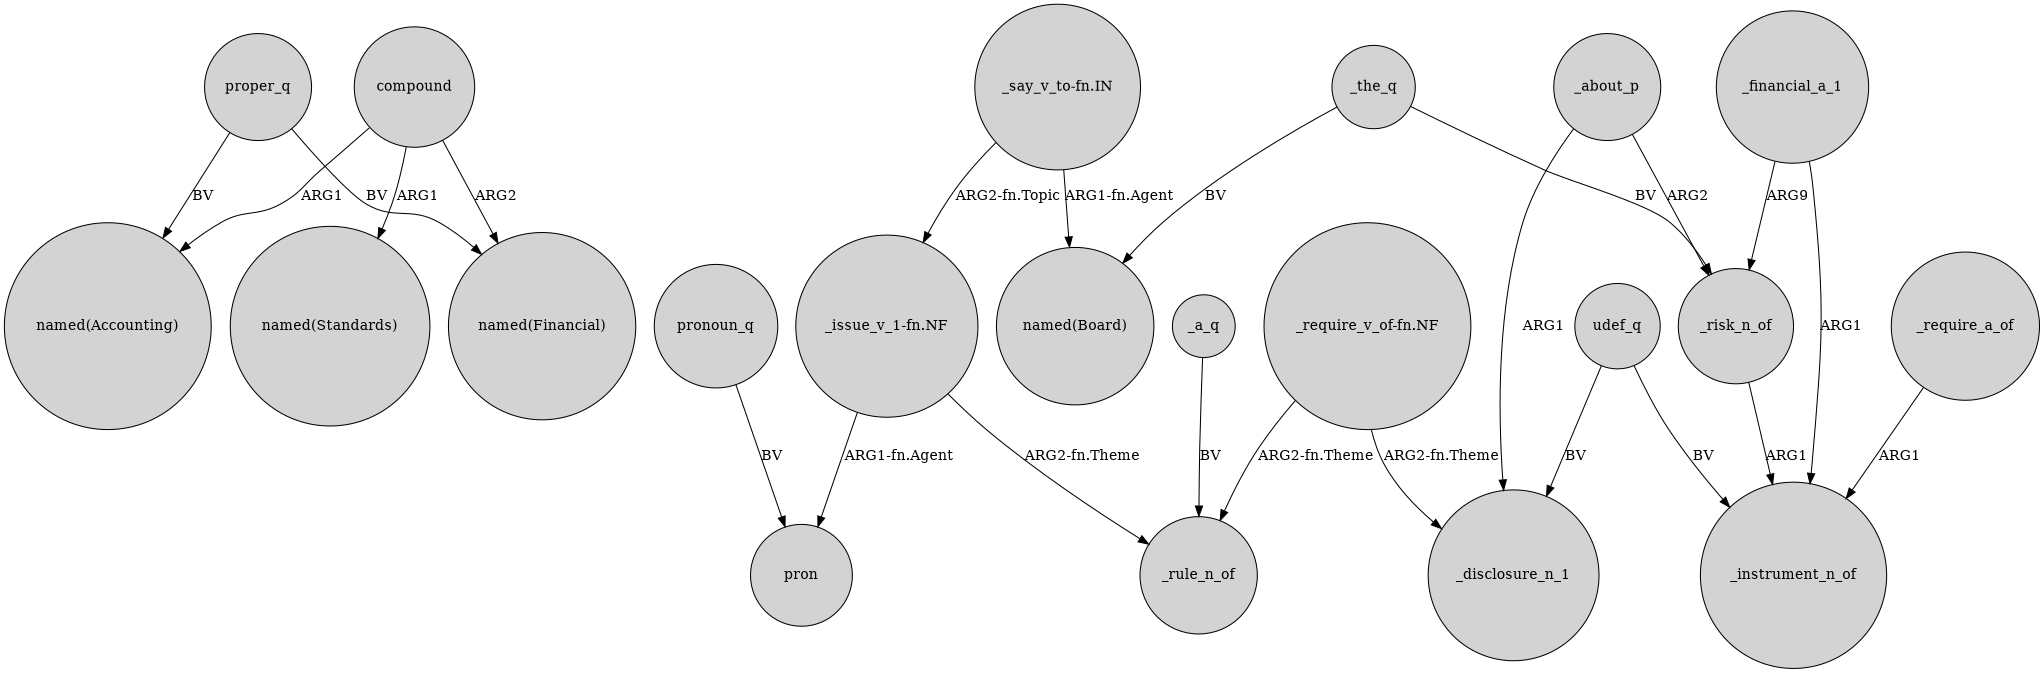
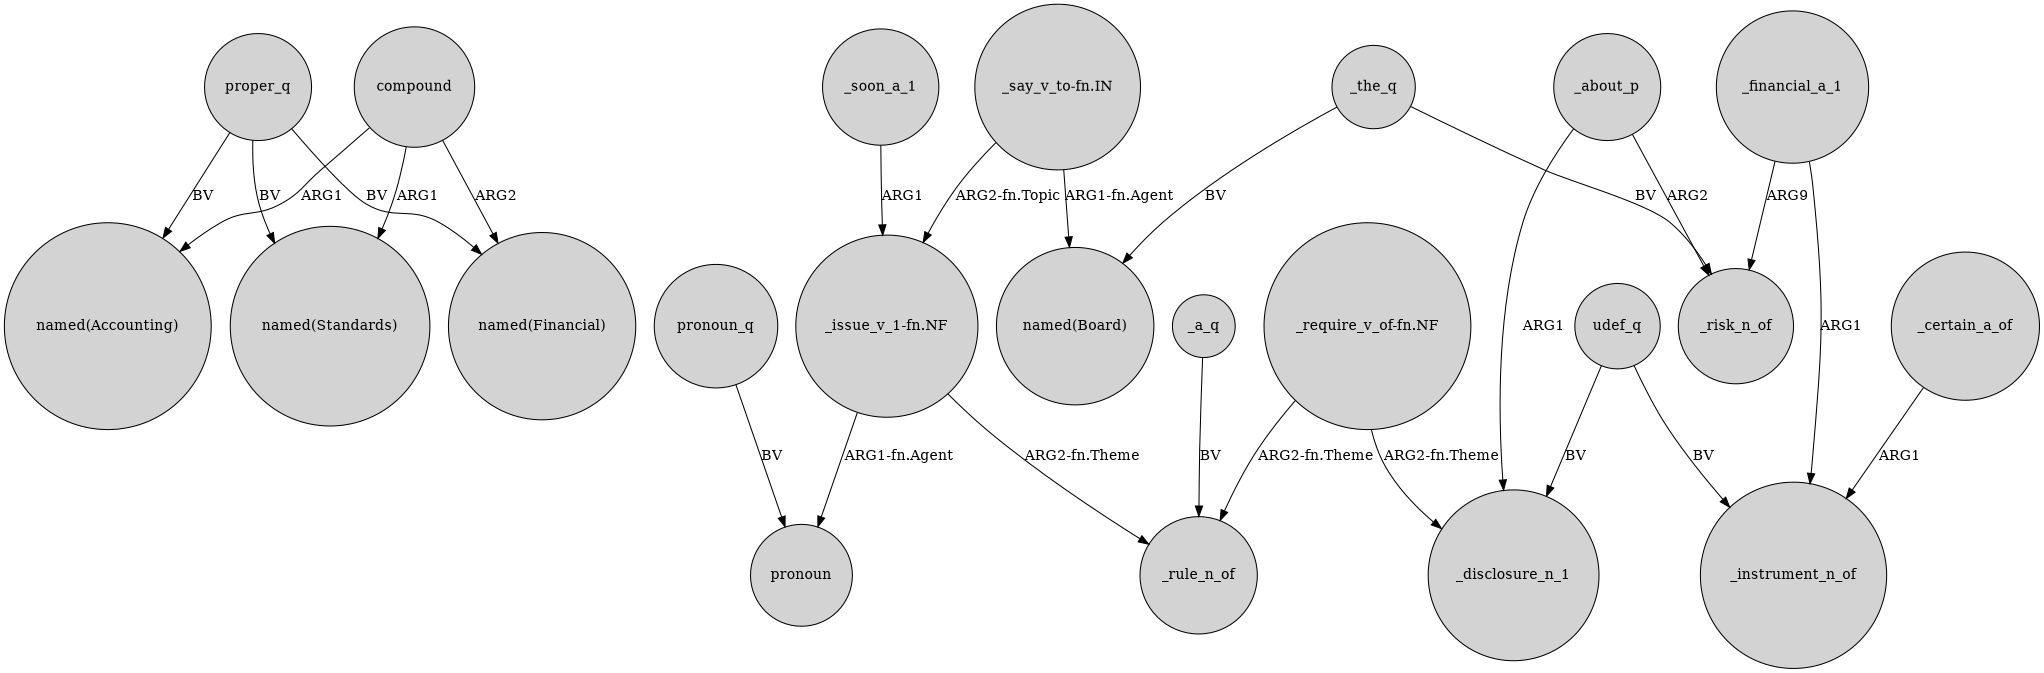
none -> (881, 87)
none -> (256, 188)
(1965, 326) -> (1965, 326)
(1760, 428) -> none
(801, 575) -> (801, 575)
